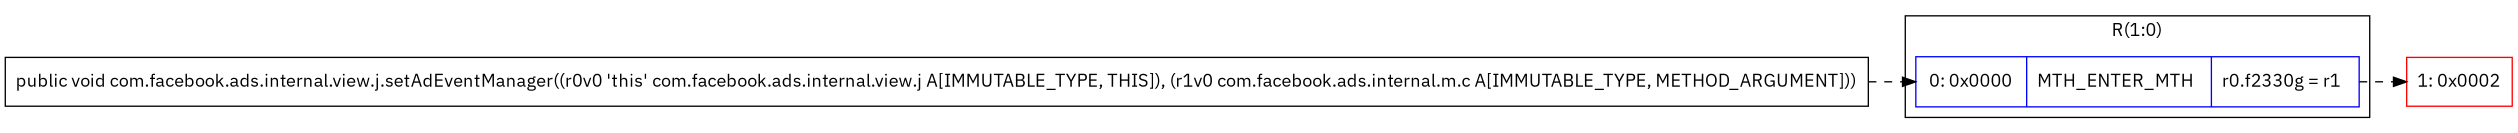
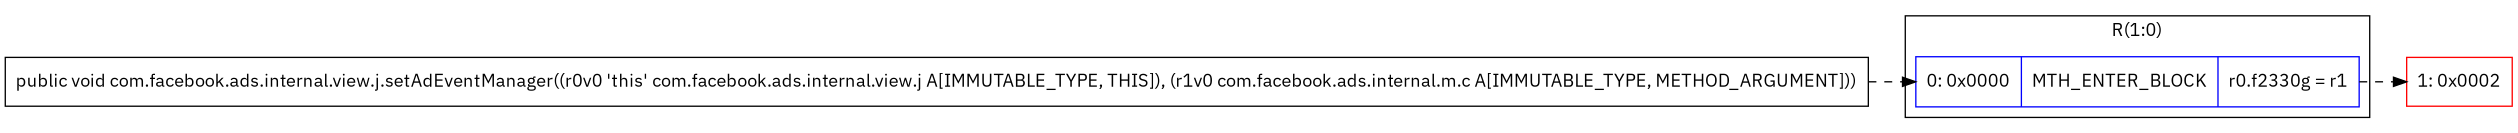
(2116, 81) -> (2120, 81)
